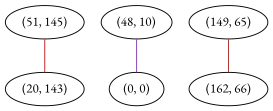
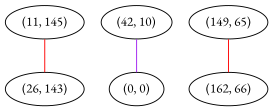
(45, 22) -> (45, 22)
(137, 22) -> (137, 22)
(45, 89) -> (45, 89)
